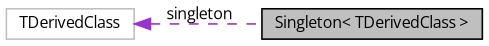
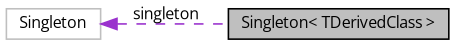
(70, 24) -> (54, 24)
